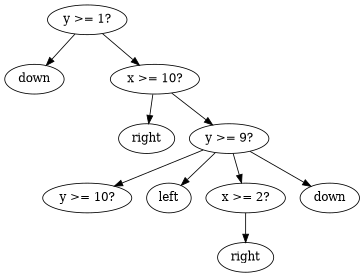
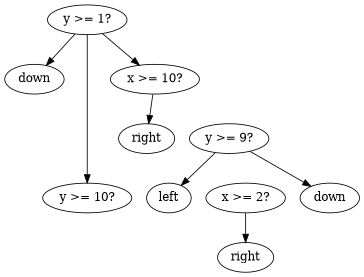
(189, 106) -> none
(236, 164) -> none
(163, 166) -> (87, 105)
